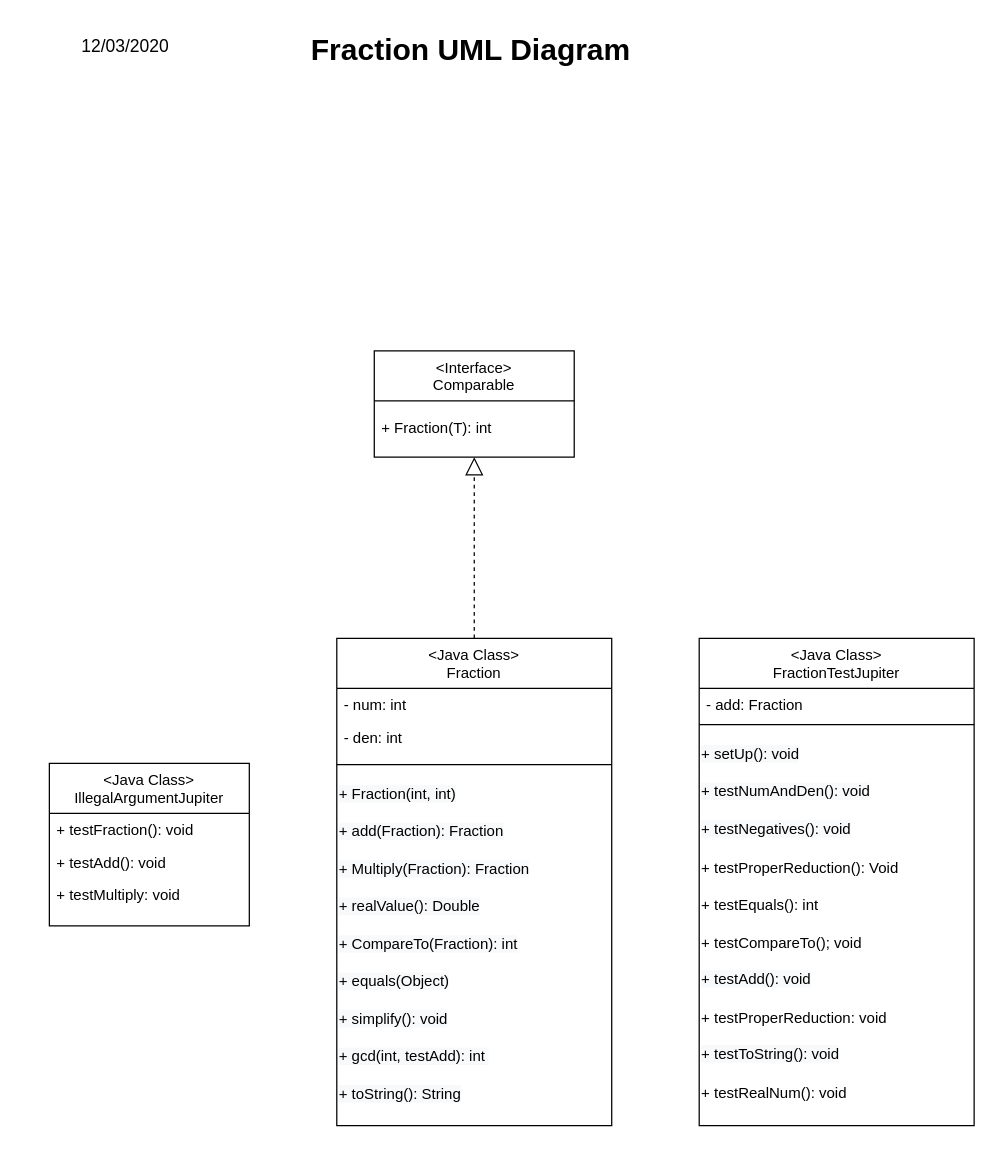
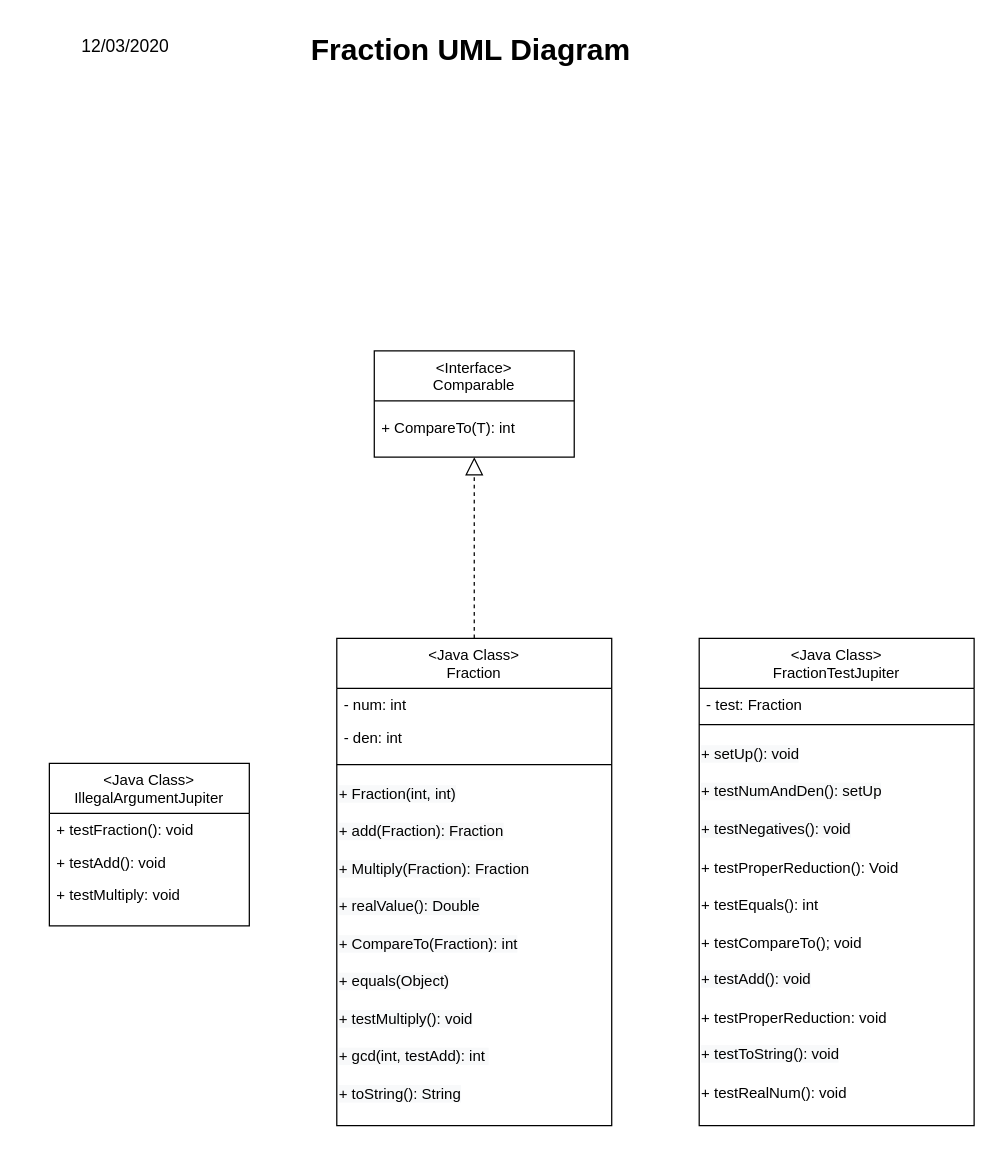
(447, 428) -> (453, 428)
(761, 705) -> (766, 705)
(805, 792) -> (813, 792)
(412, 1020) -> (431, 1020)
